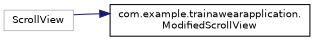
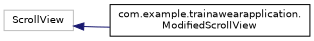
(87, 14) -> (97, 27)
